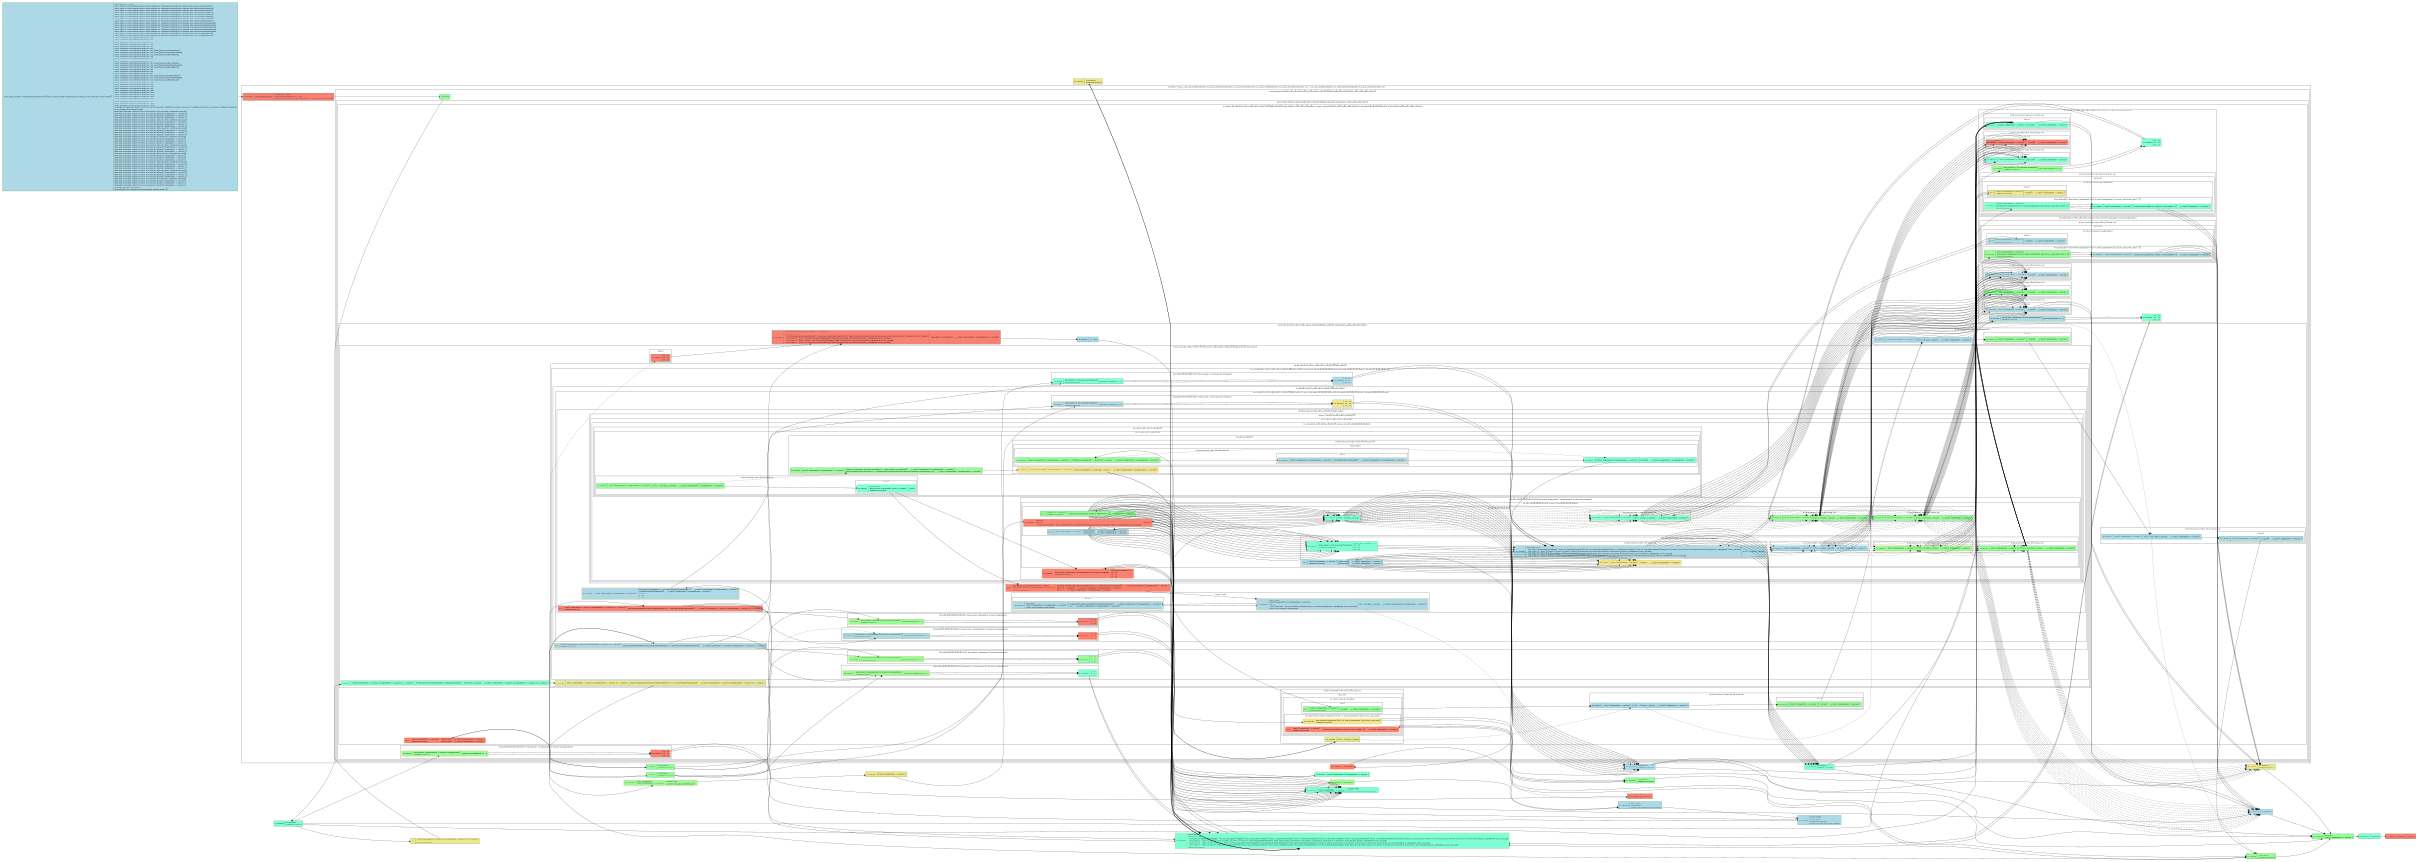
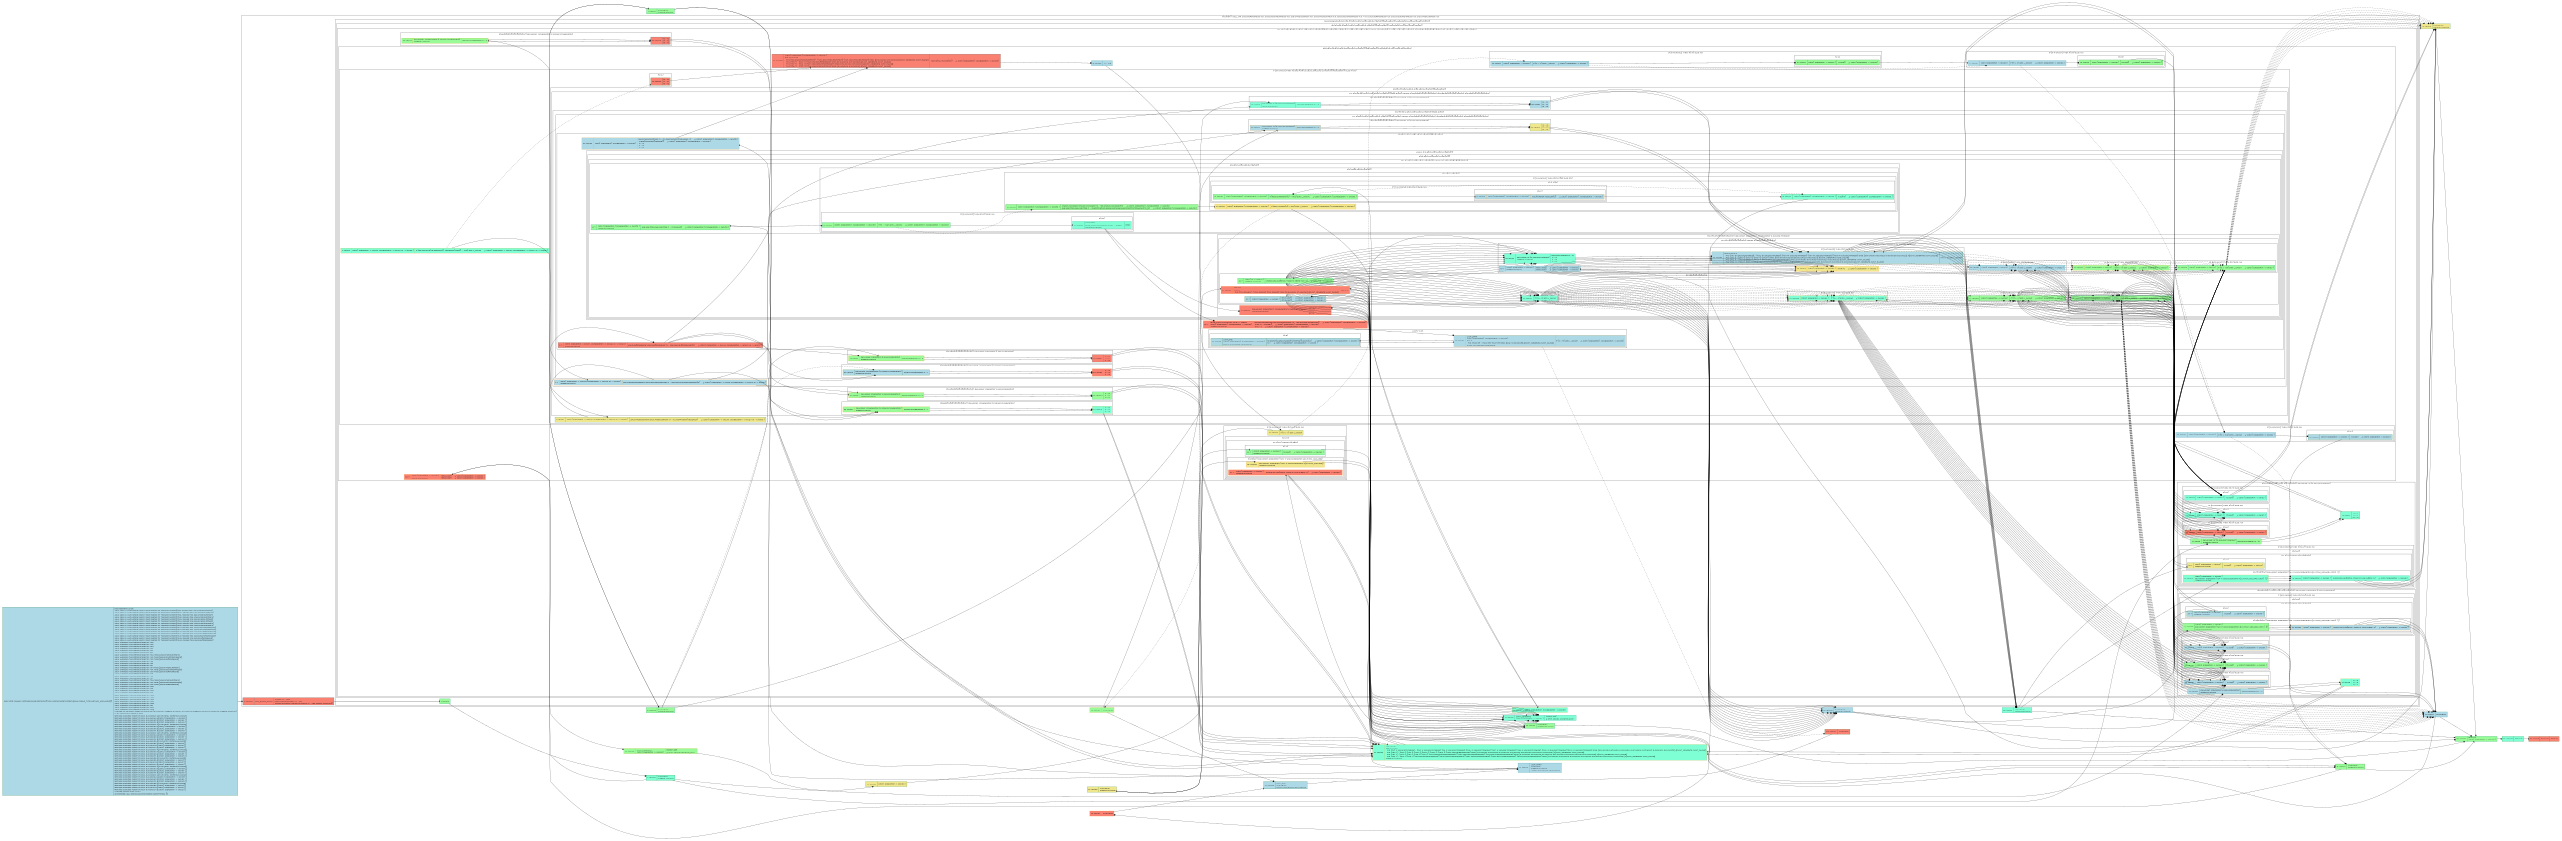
none -> (660, 227)
(983, 701) -> (1199, 369)
(1485, 707) -> (1369, 627)
(445, 841) -> none
